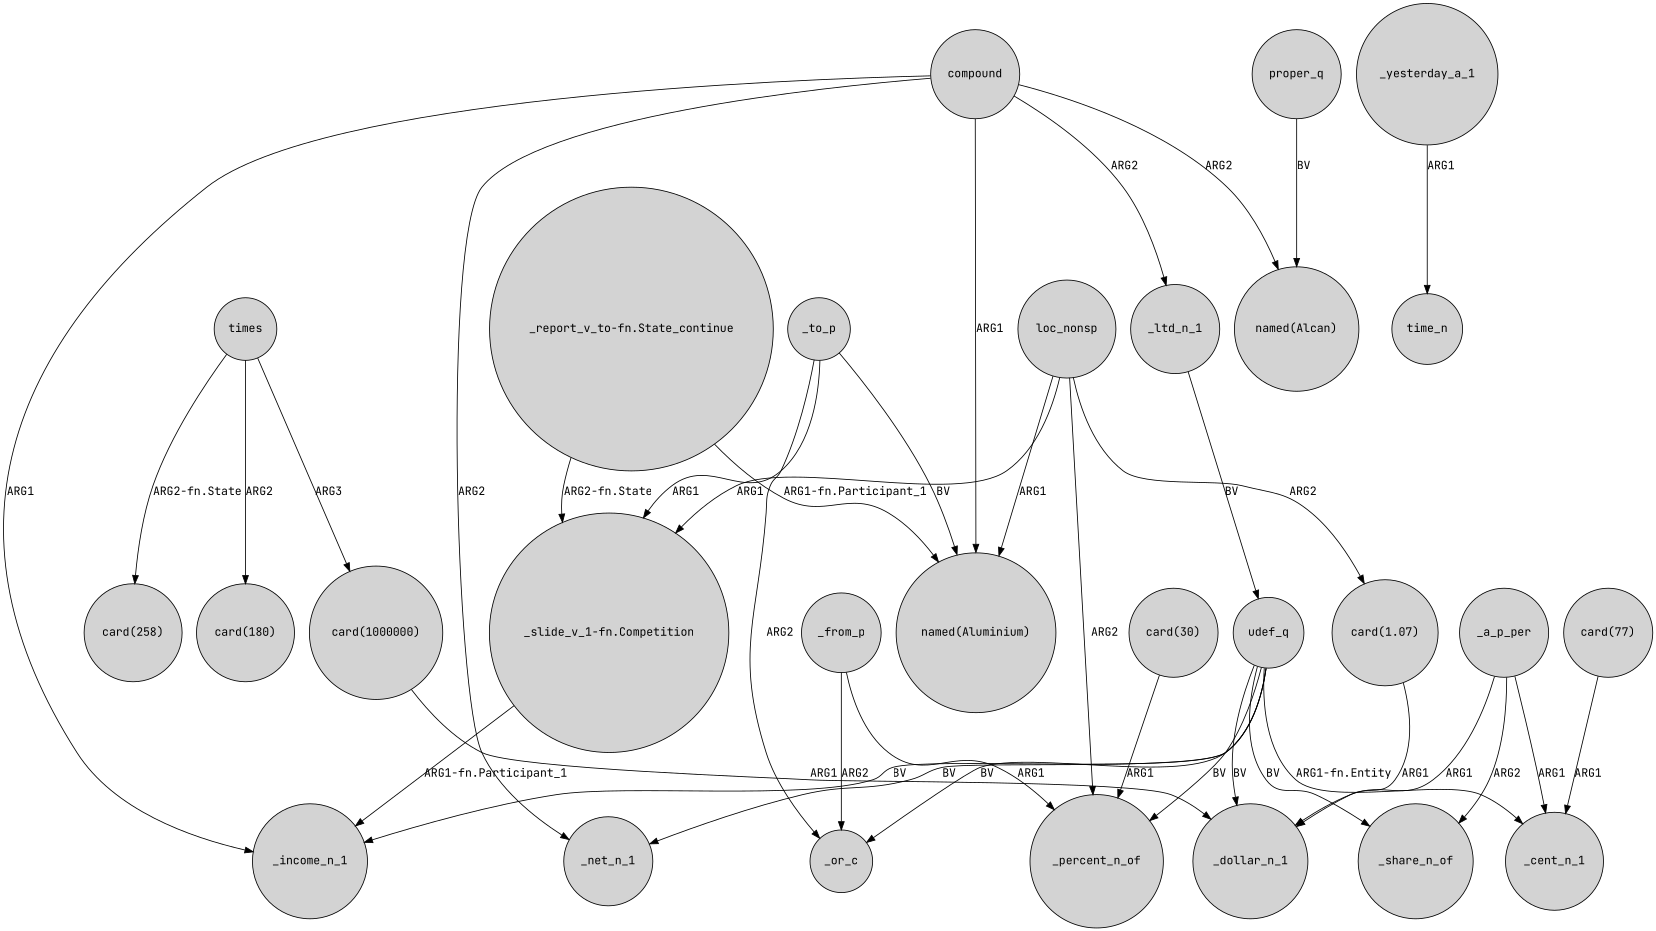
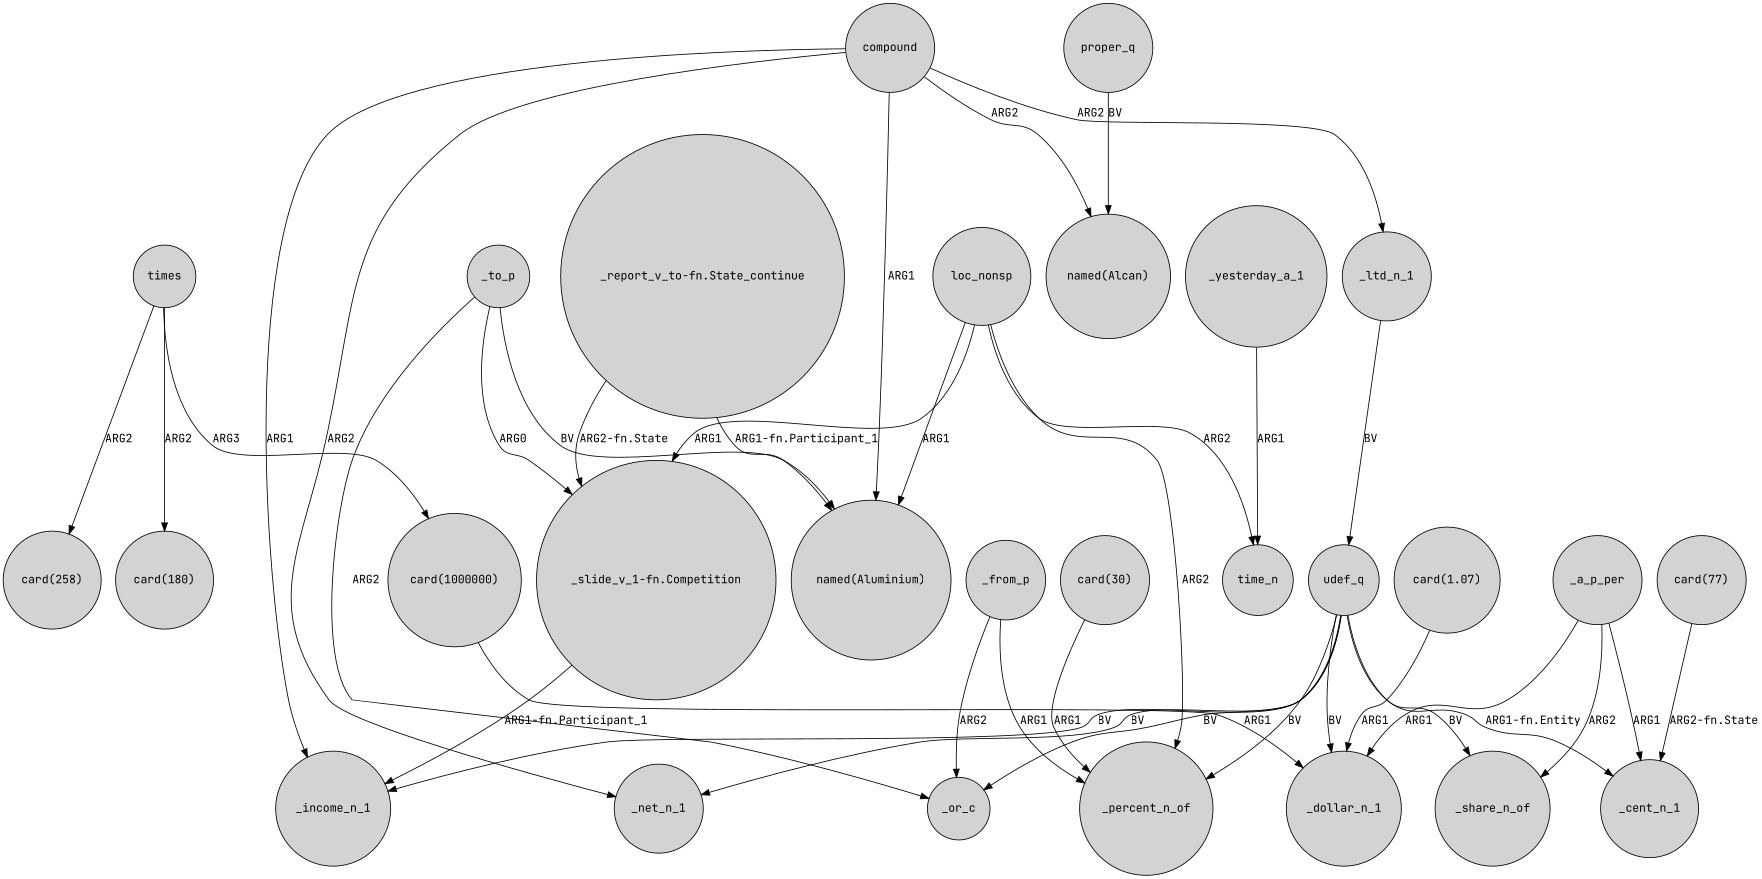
(1206, 483) -> (1122, 427)
(198, 492) -> (119, 439)
(686, 492) -> (513, 439)
(1588, 774) -> (1714, 721)
